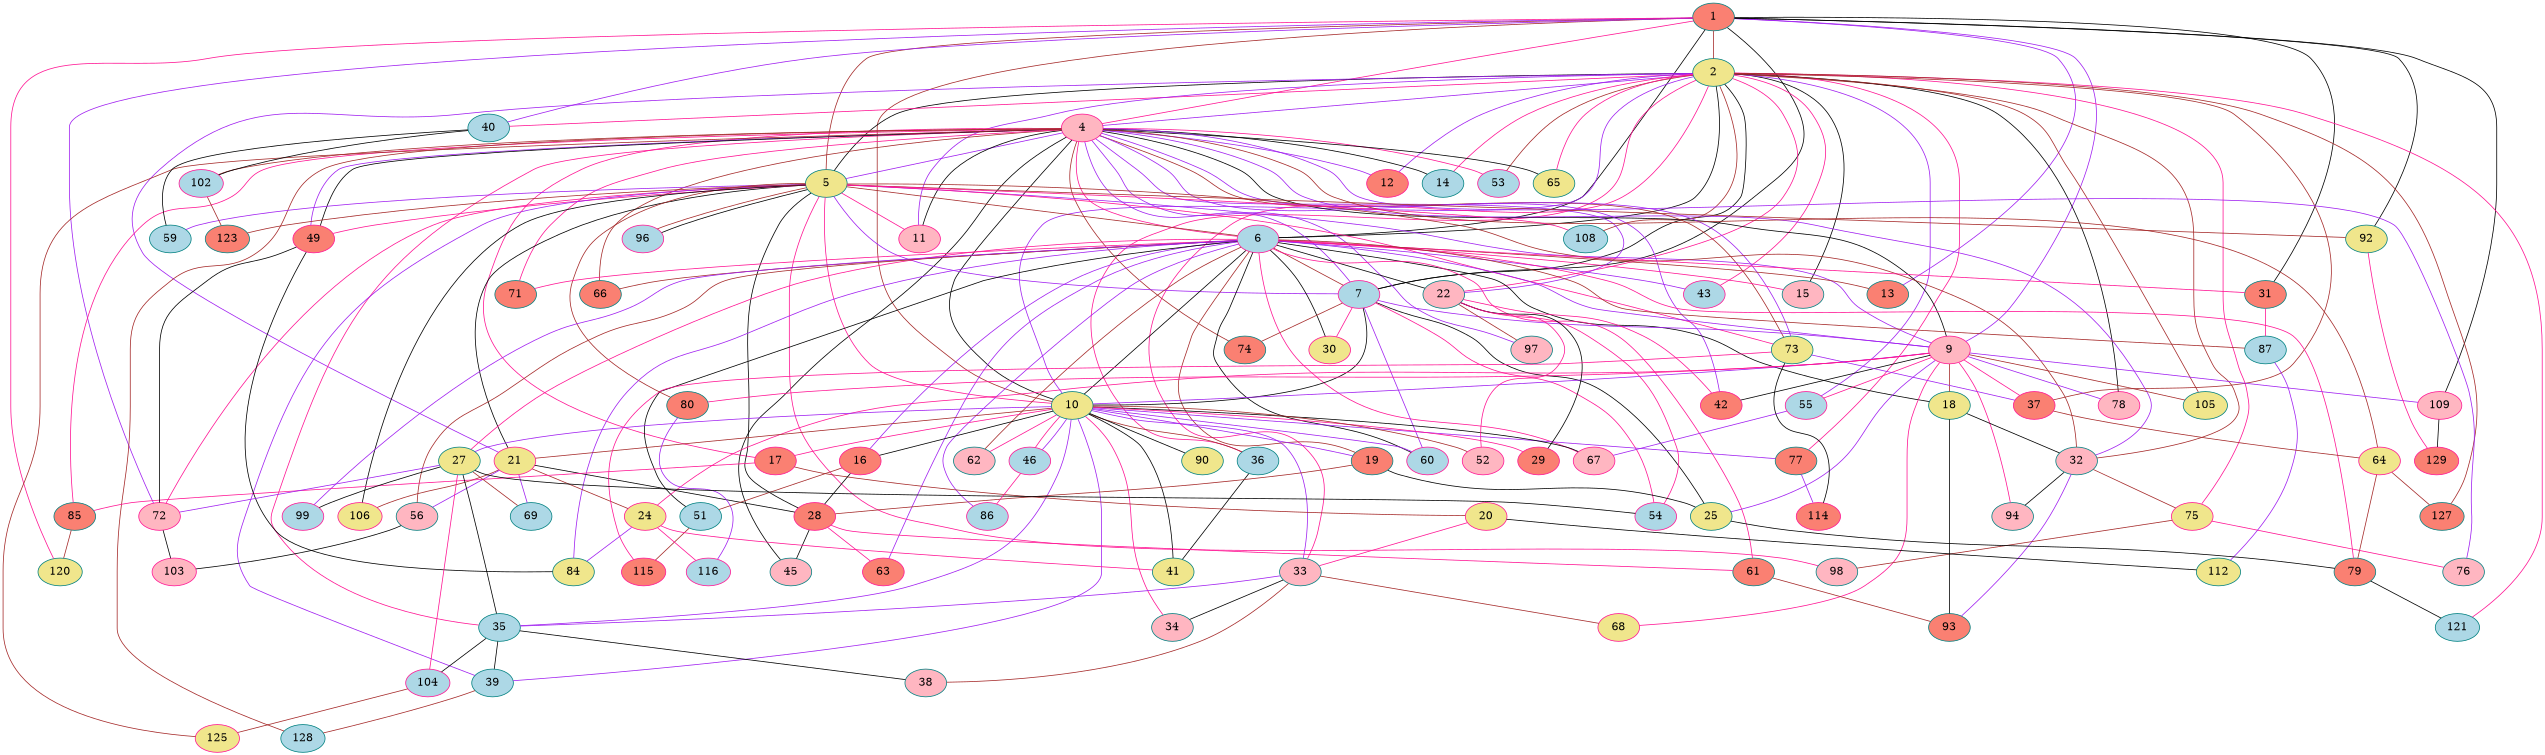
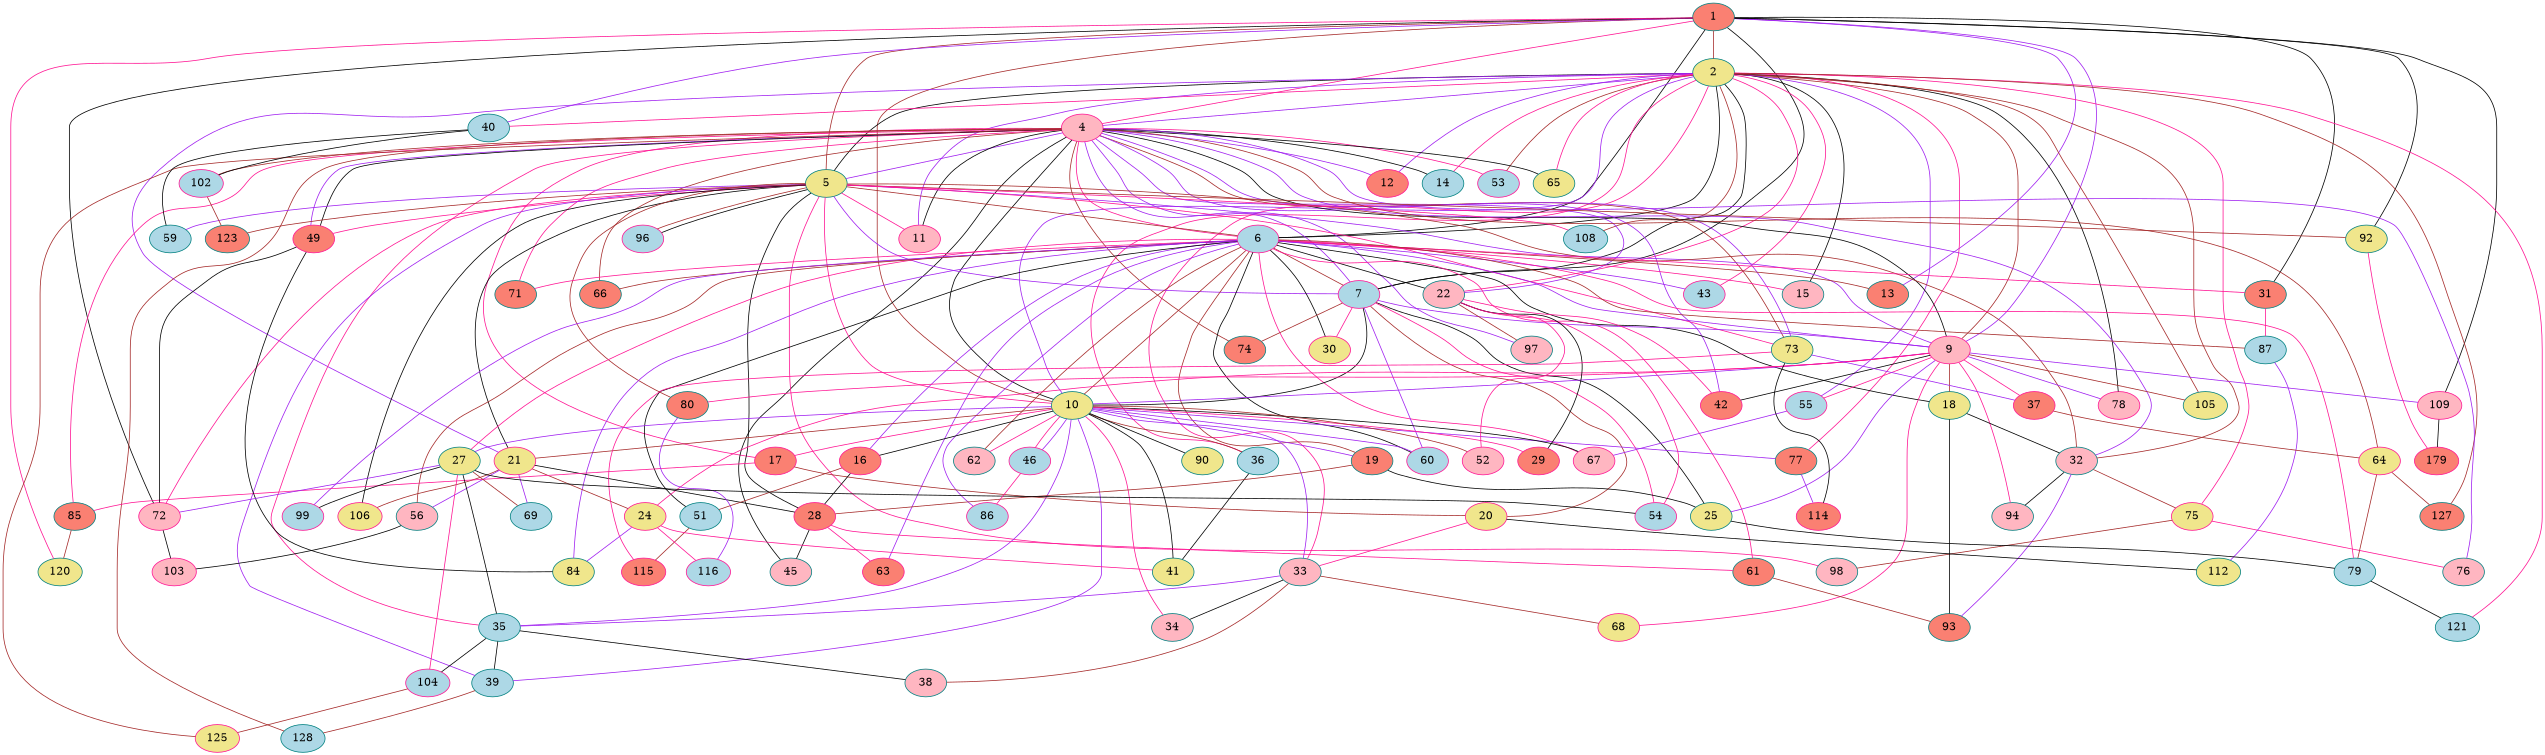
(682, 48) -> (682, 48)
(2248, 126) -> (1979, 120)
(1165, 322) -> (1165, 322)
none -> (1566, 408)
(2437, 461) -> (2437, 461)
(2355, 572) -> (2355, 572)
